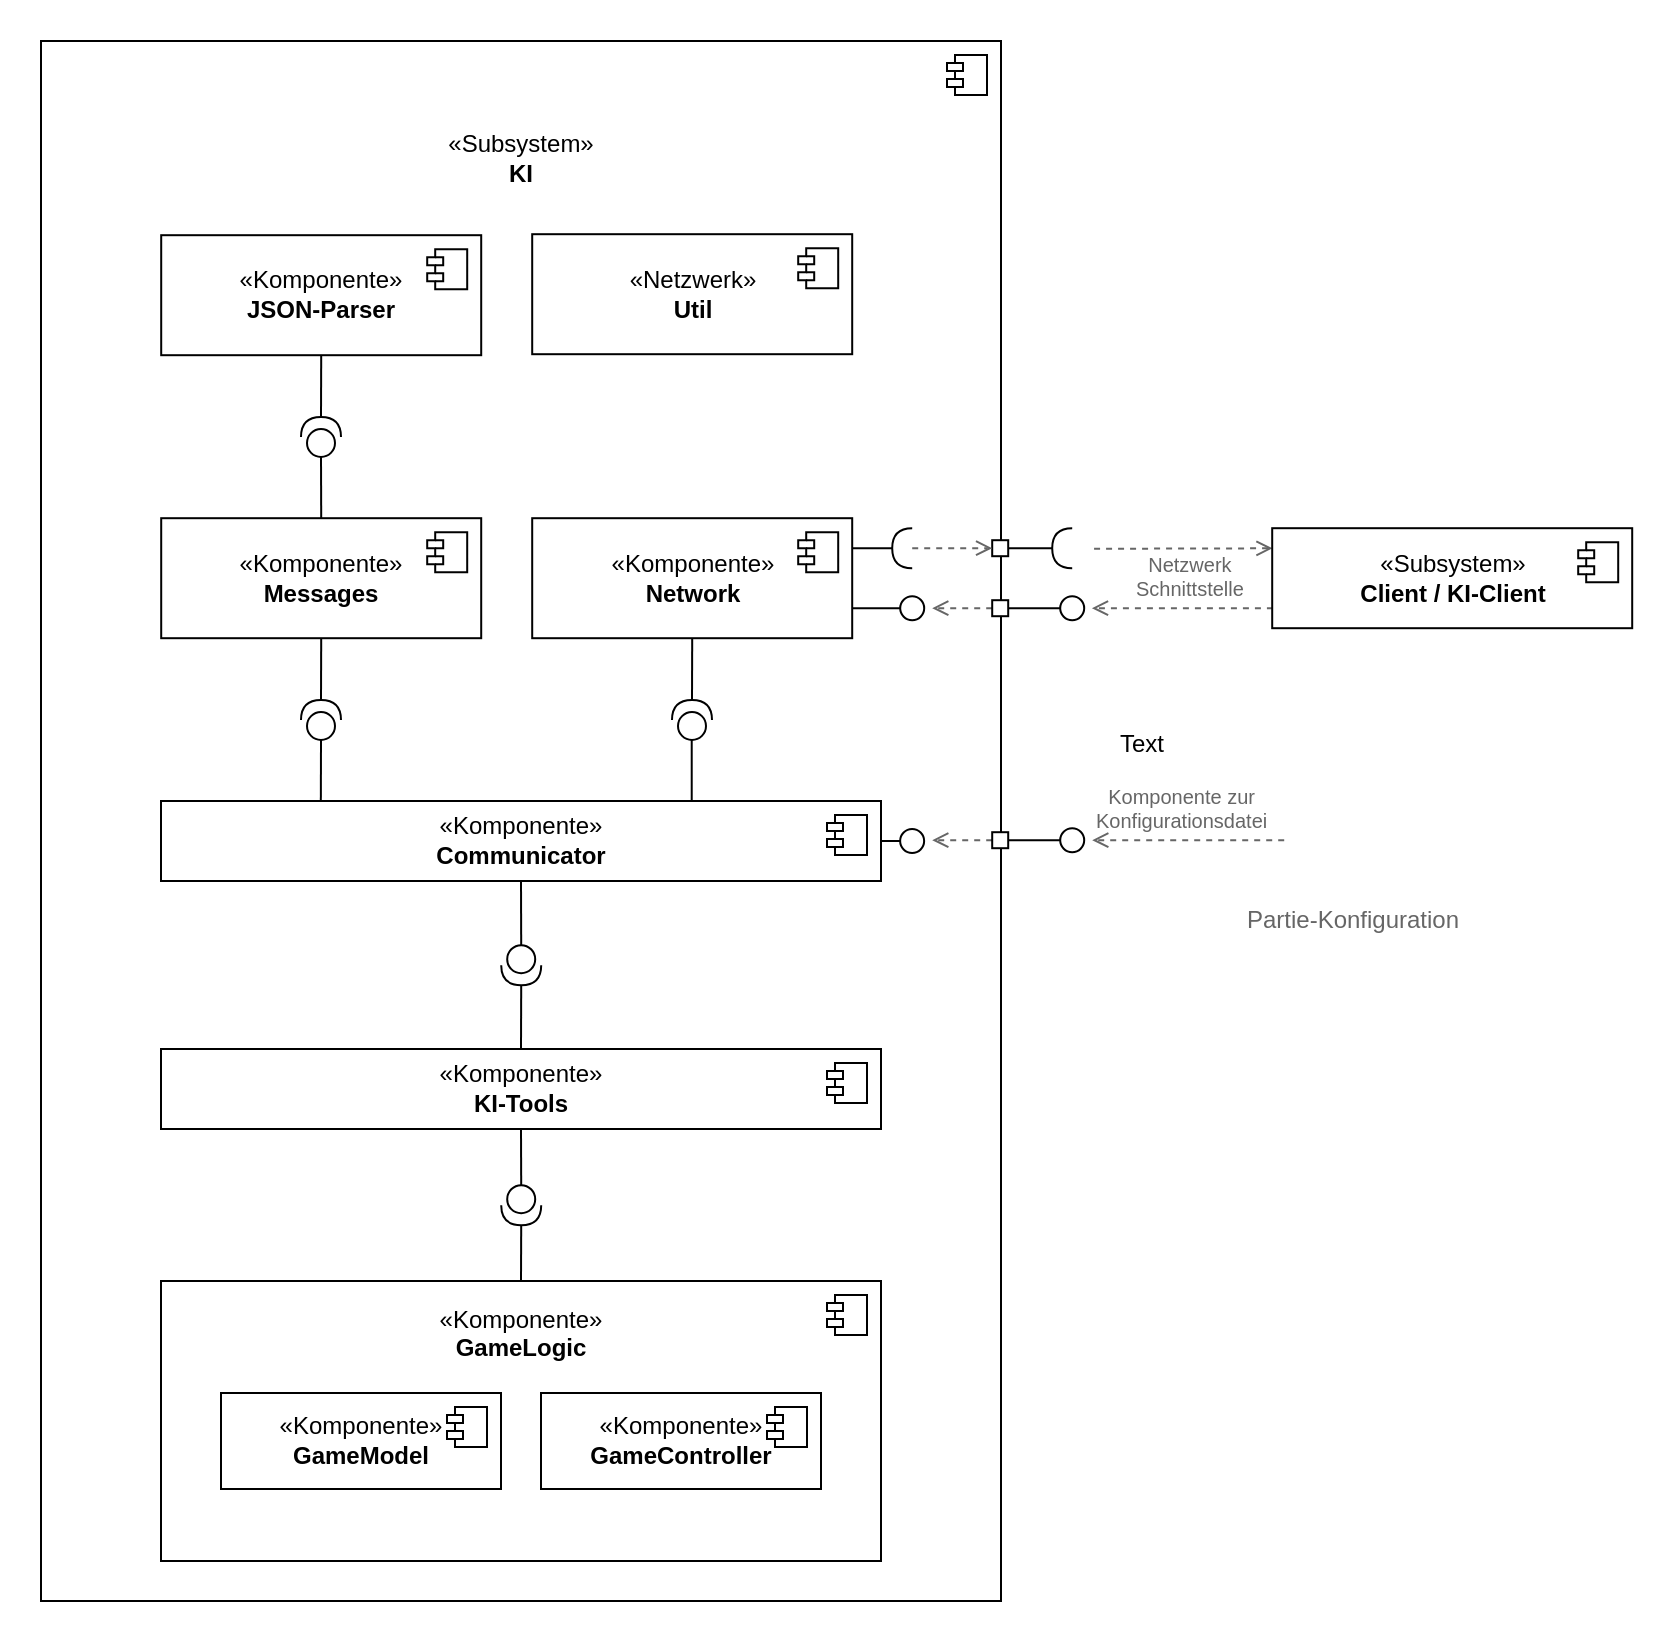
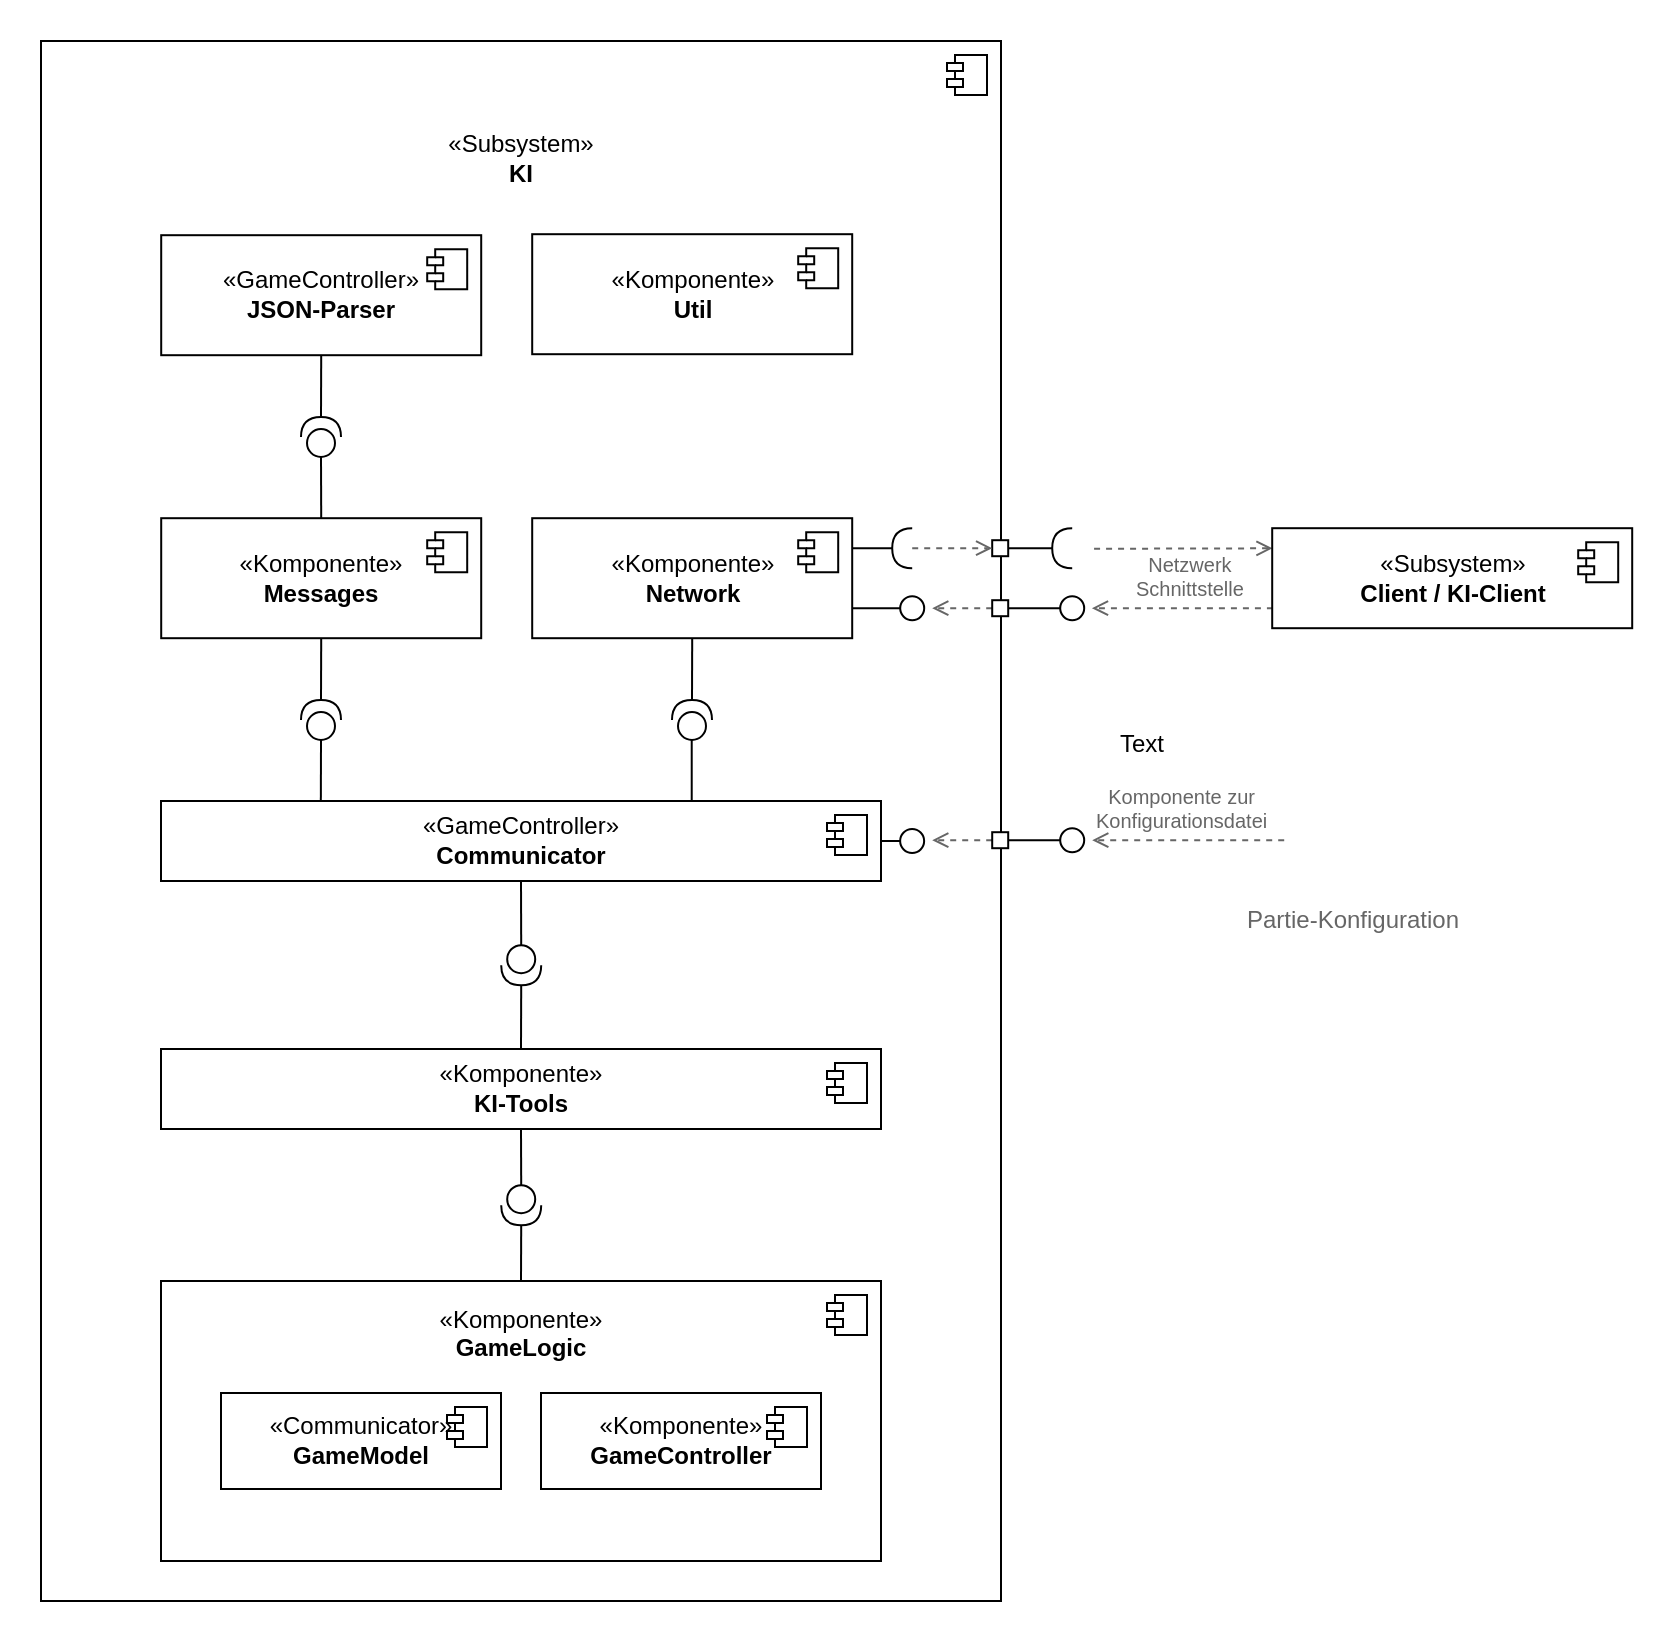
(322, 295) -> (322, 295)
(694, 295) -> (694, 295)
(522, 841) -> (522, 841)
(362, 1441) -> (362, 1441)
